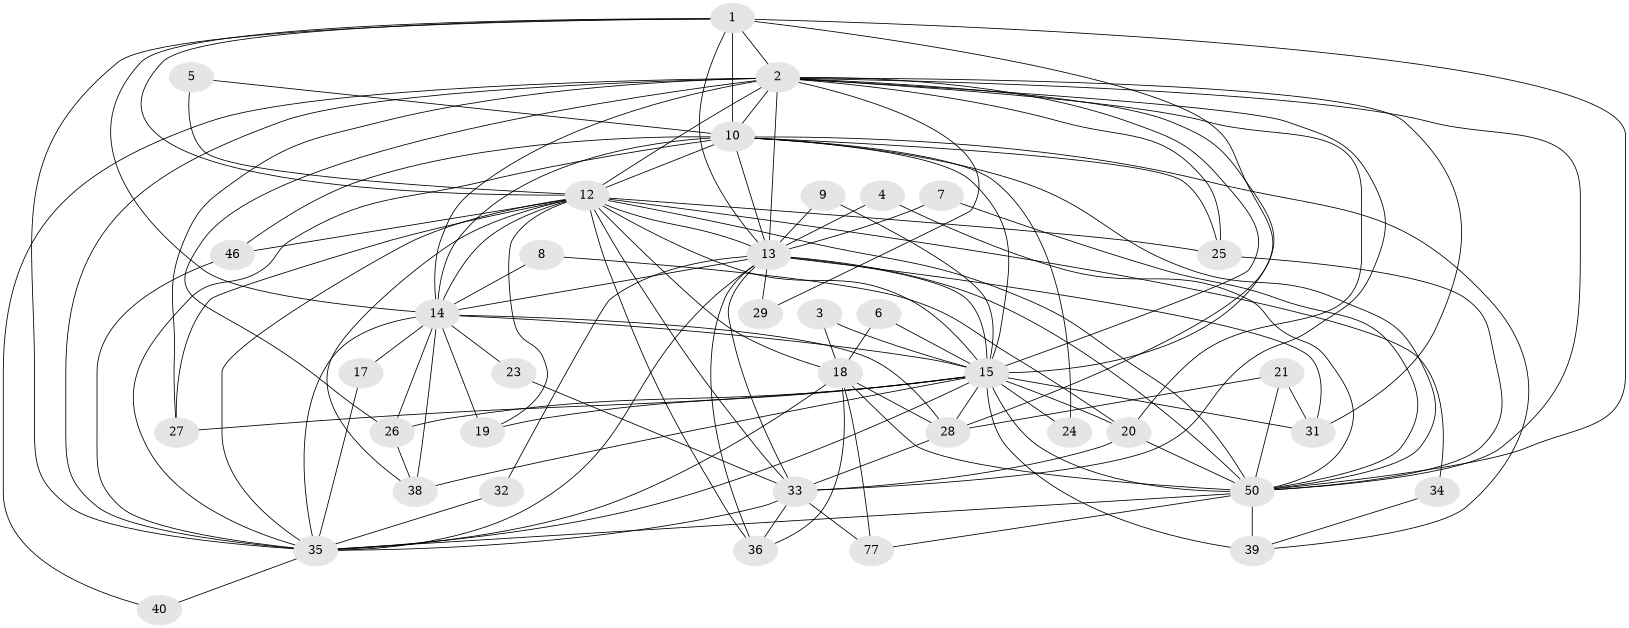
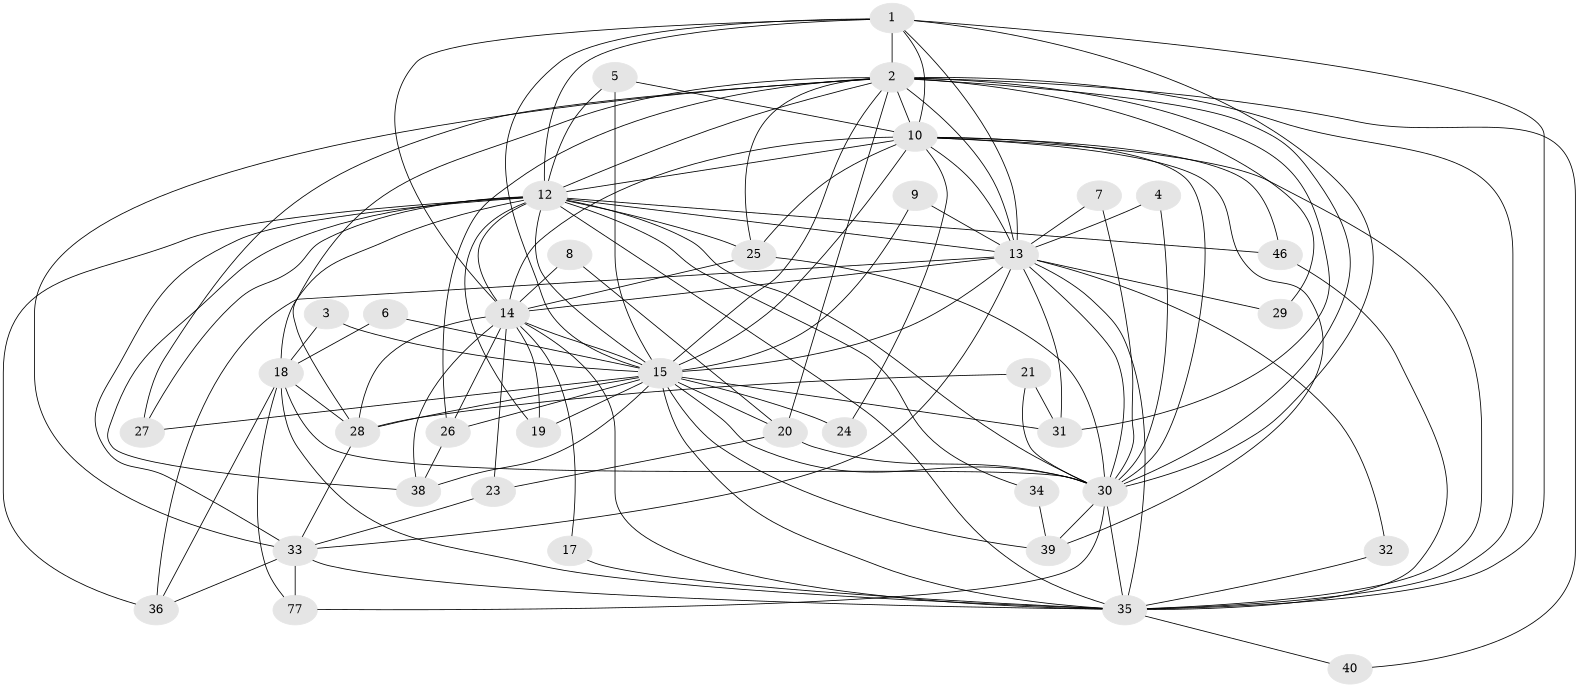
(562, 138) -> (631, 284)
none -> (615, 230)
(966, 475) -> (639, 462)
(1252, 492) -> (1105, 492)
